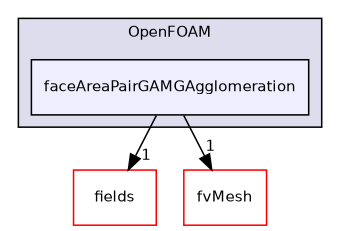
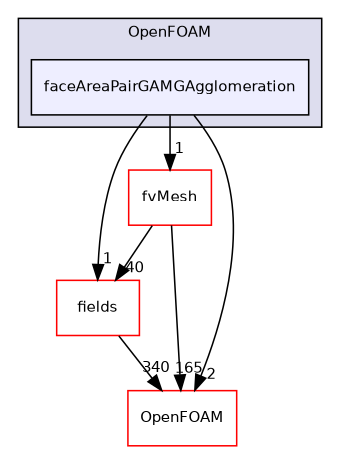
none -> (138, 247)
none -> (182, 418)
